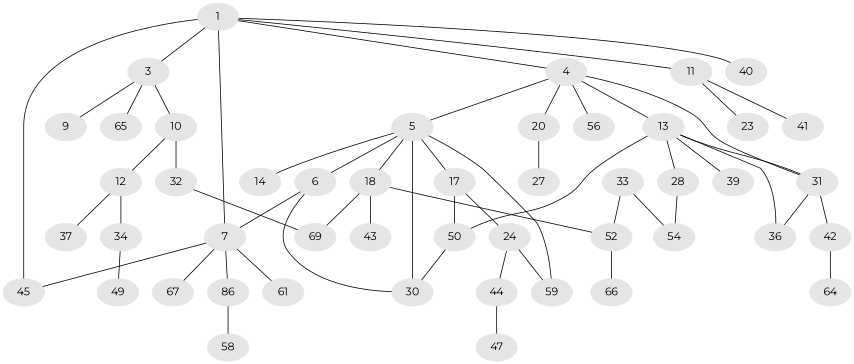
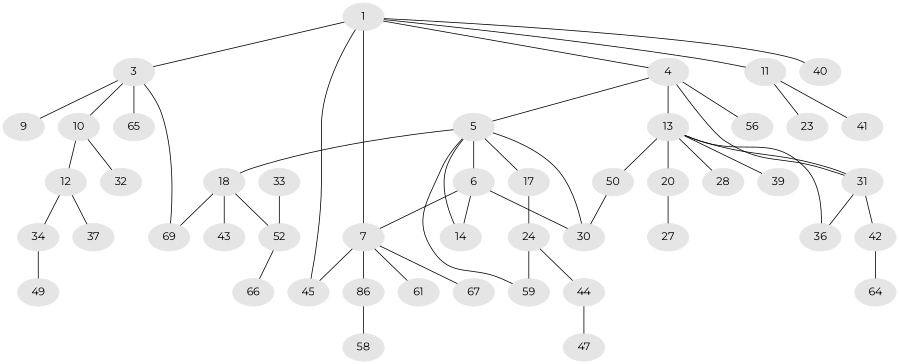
(553, 100) -> (668, 155)
(246, 210) -> (170, 151)
(455, 210) -> none
none -> (467, 210)
(674, 237) -> none
